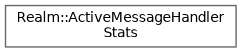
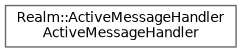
(121, 26) -> (121, 26)
